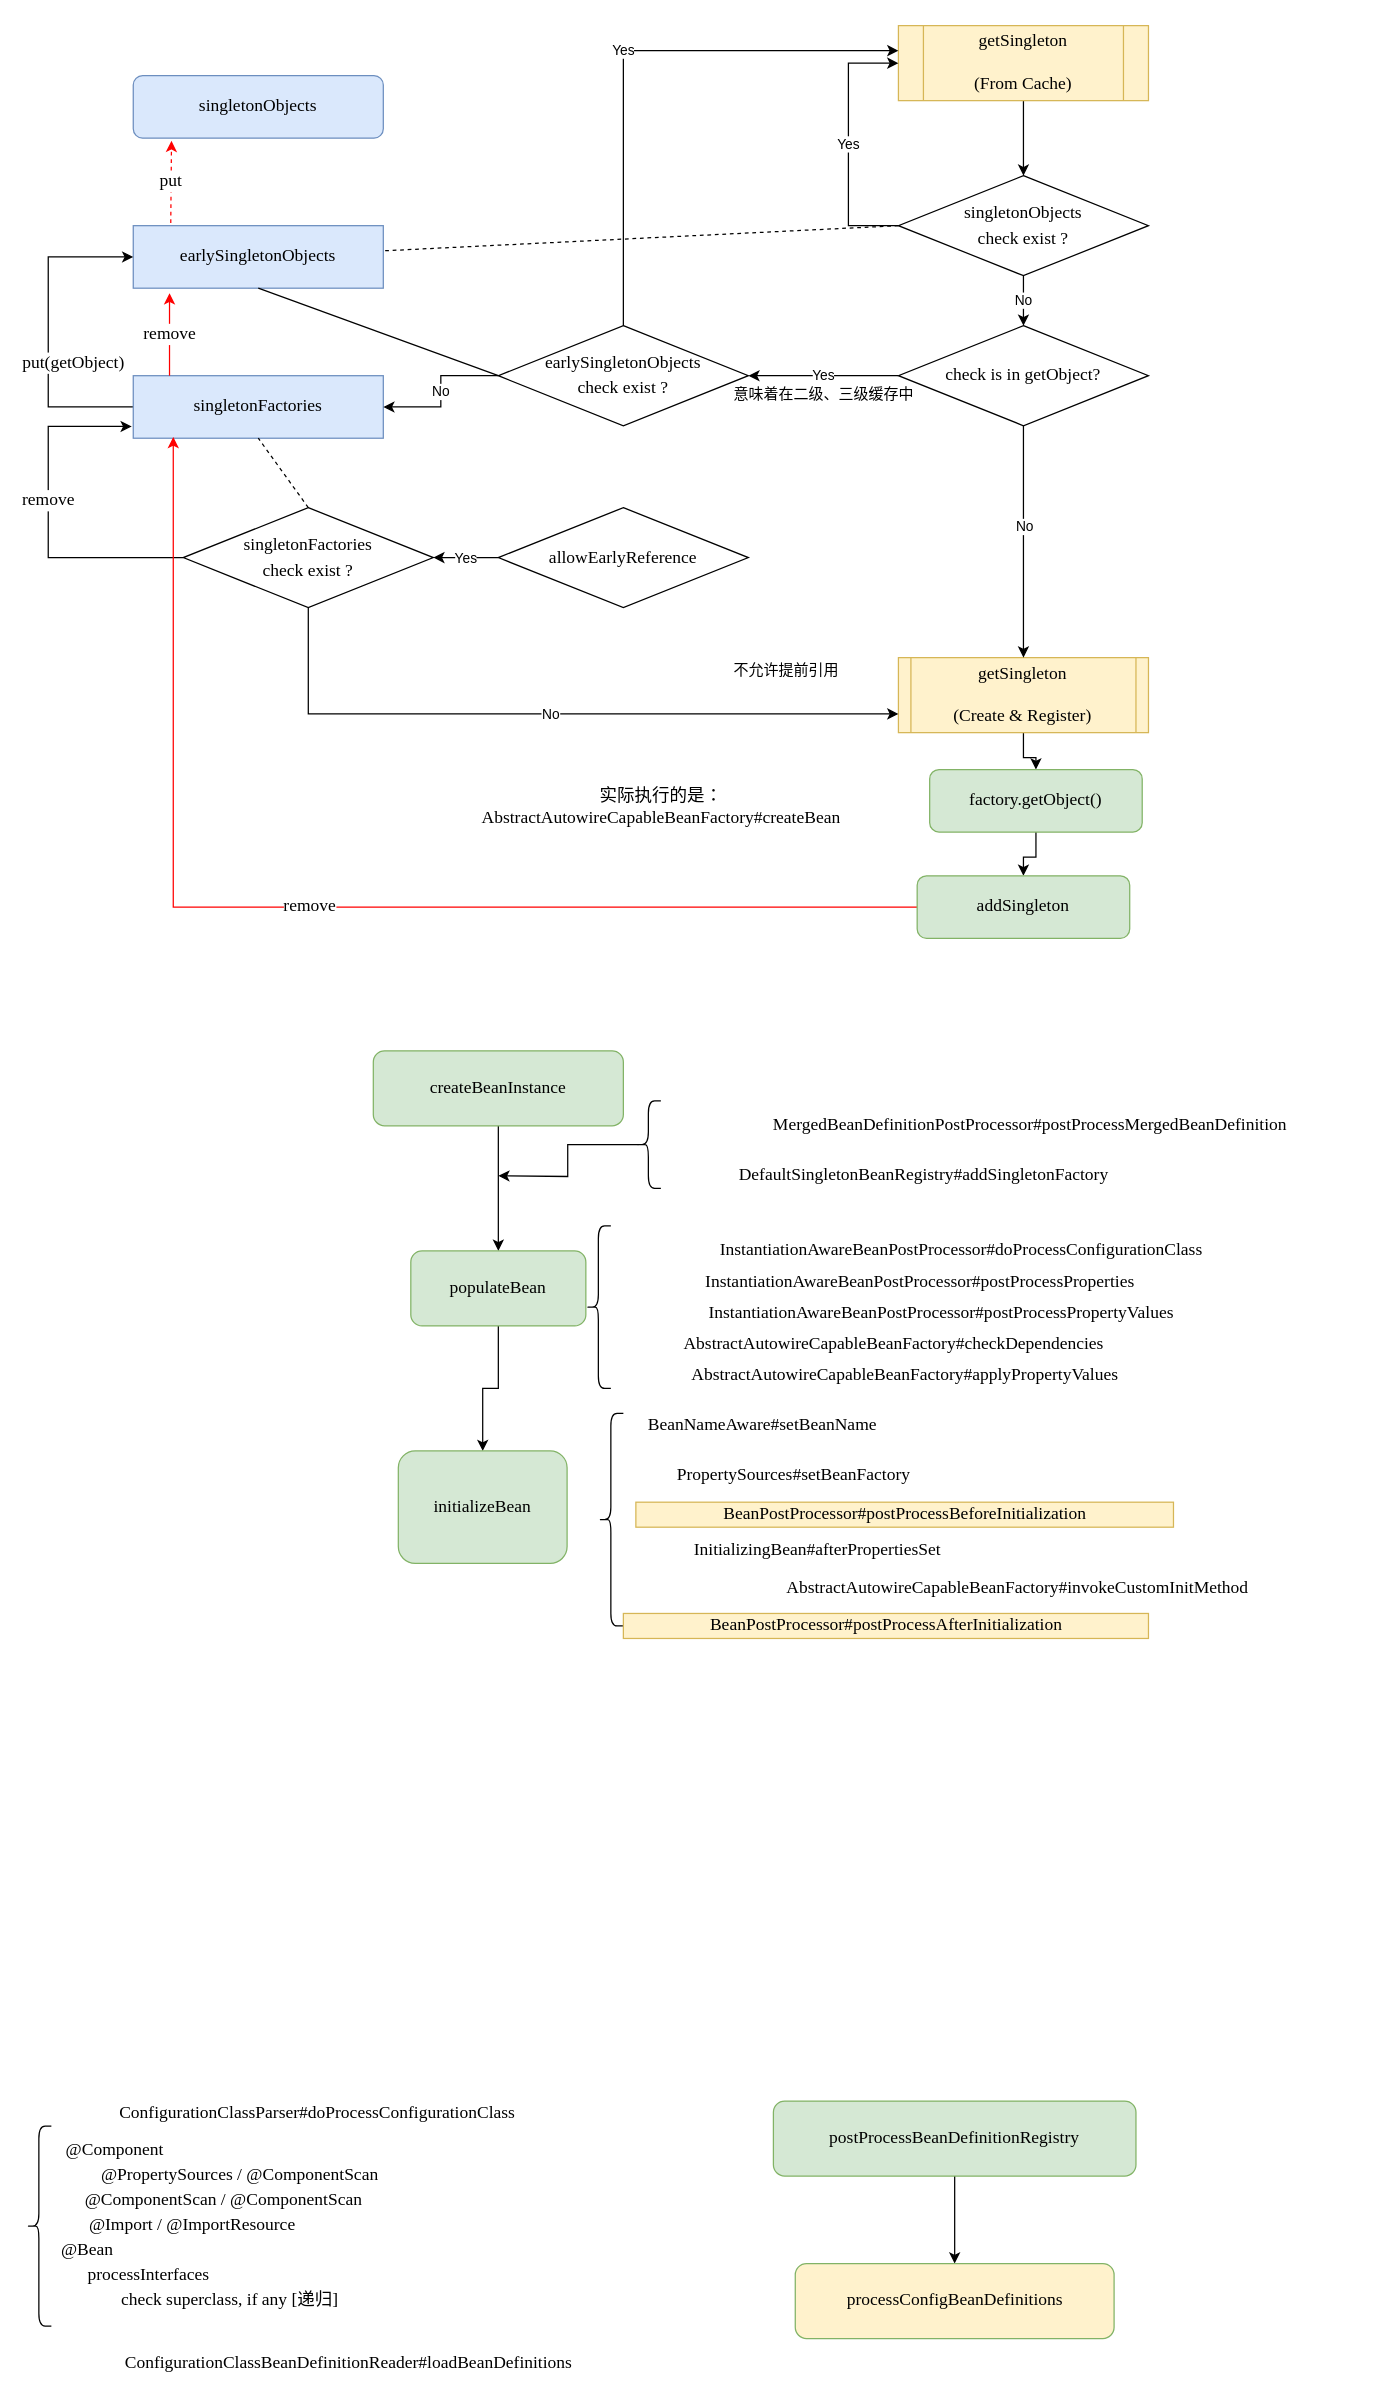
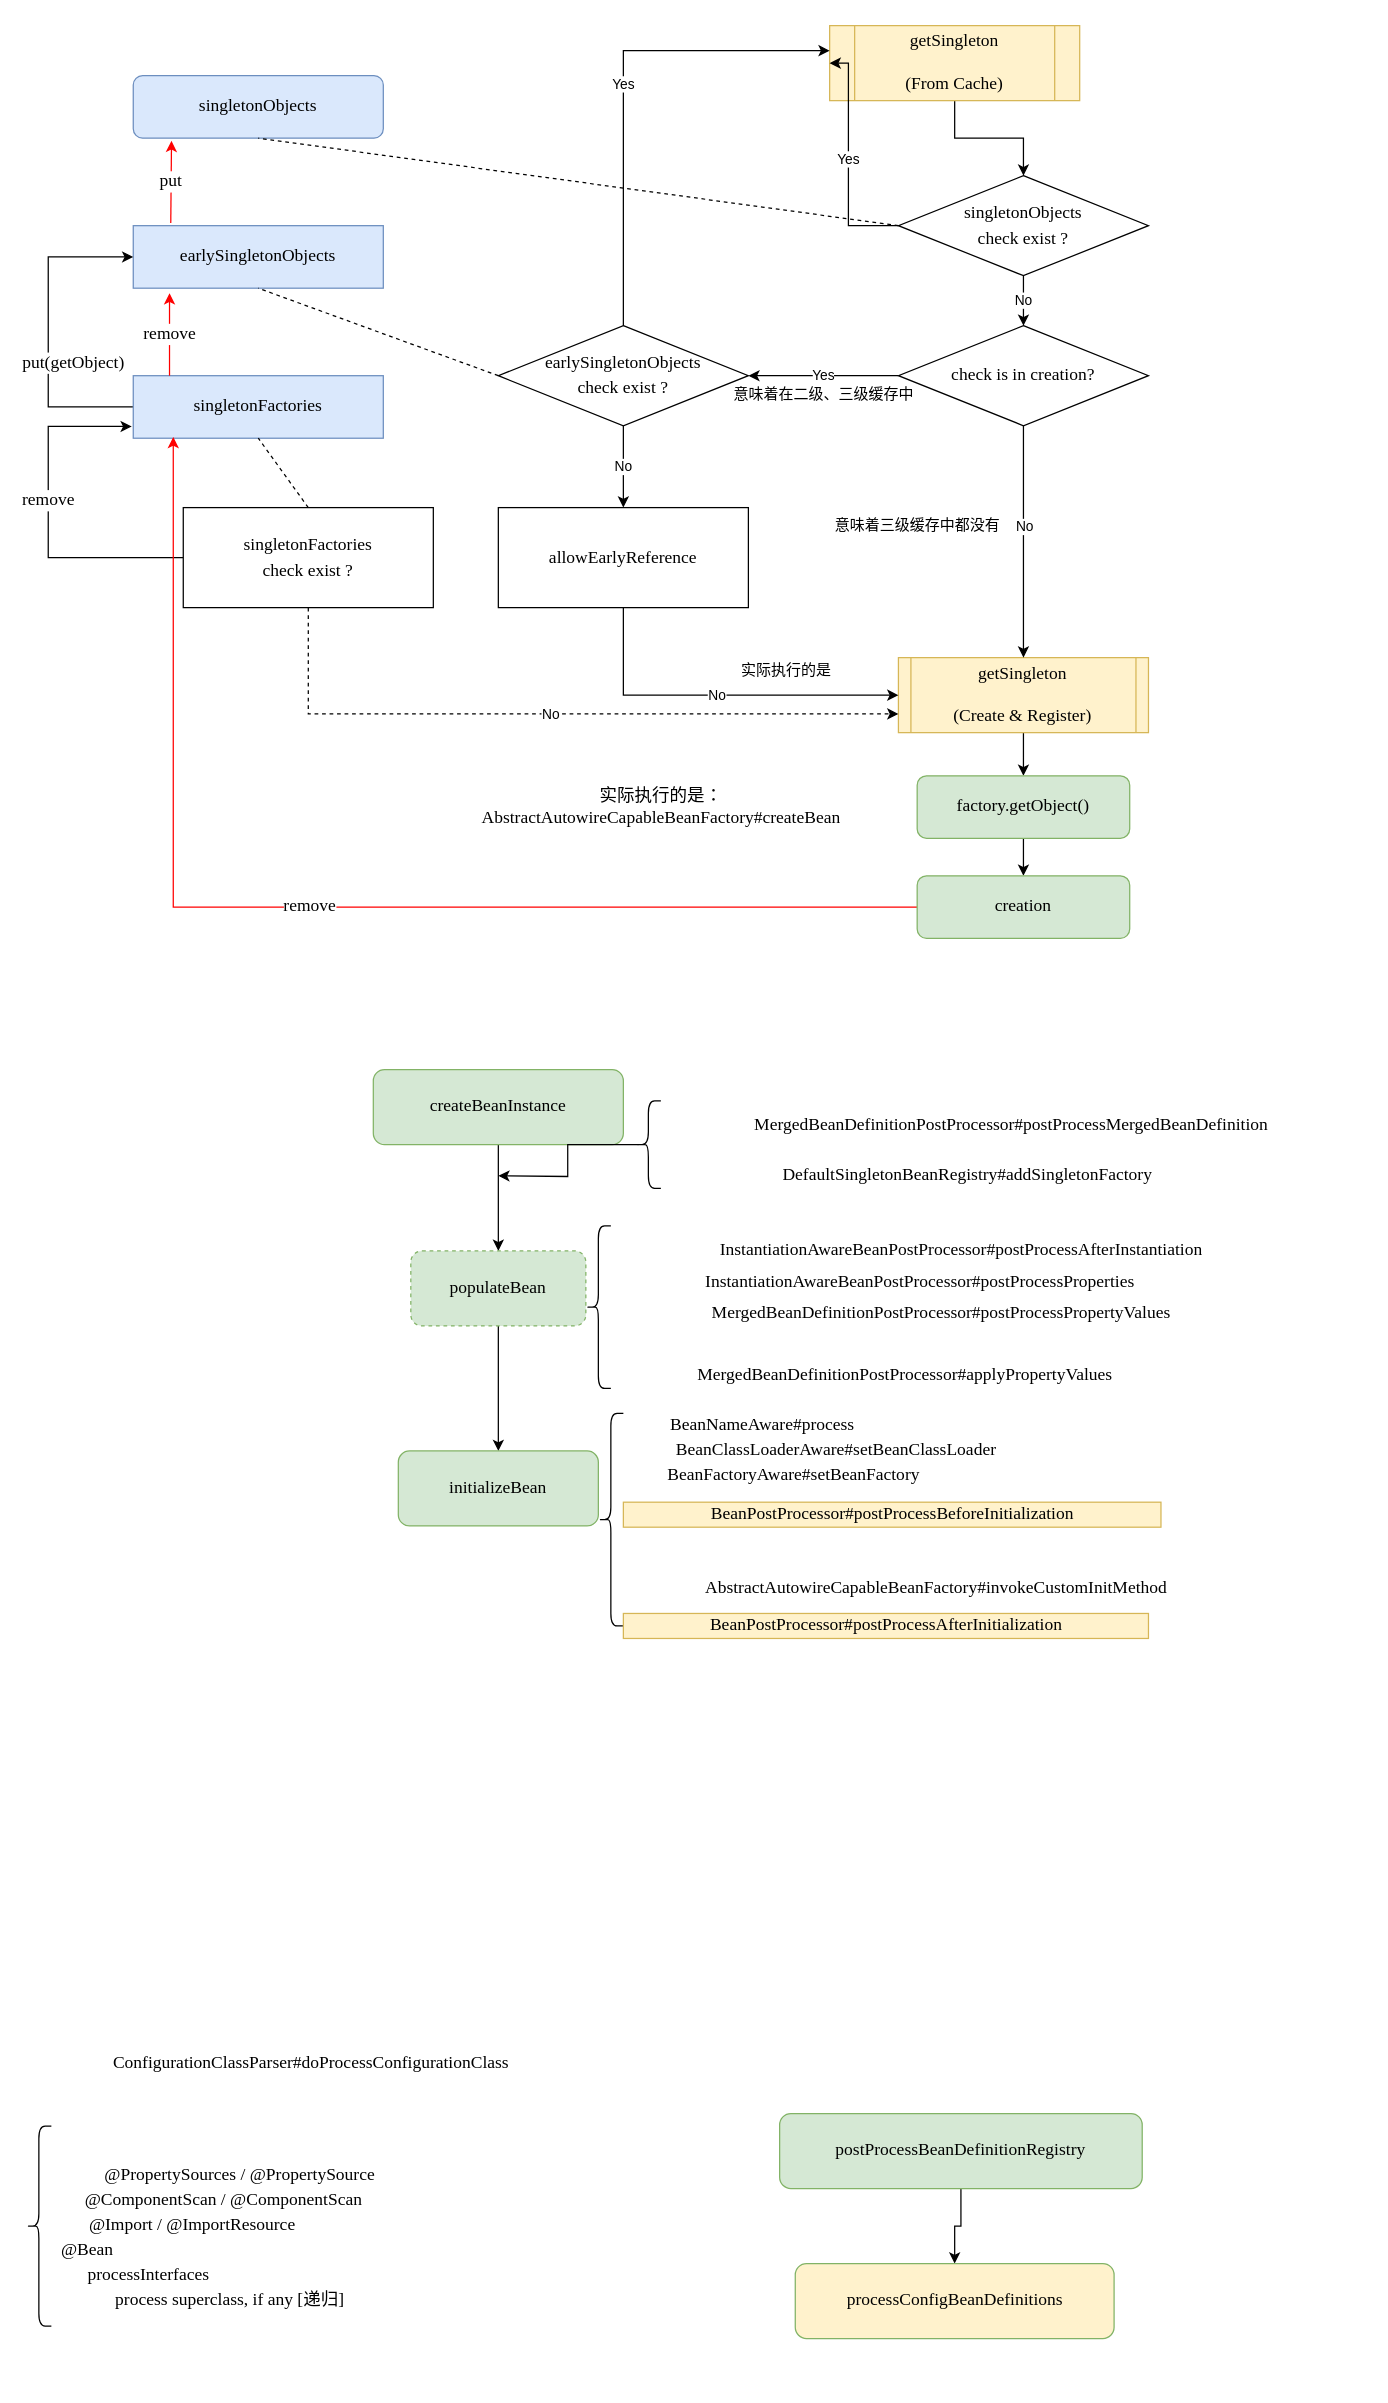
(1023, 63) -> (954, 63)
(171, 206) -> (171, 206)
(632, 239) -> (567, 180)
(374, 330) -> (374, 330)
(1023, 376) -> (1023, 376)
(441, 388) -> (623, 462)
none -> (917, 526)
(308, 558) -> (308, 558)
(470, 558) -> none
(623, 558) -> (623, 558)
(786, 671) -> (786, 671)
none -> (713, 695)
(371, 714) -> (371, 714)
(1036, 801) -> (1023, 807)
(1023, 907) -> (1023, 907)
(498, 1088) -> (498, 1107)
(1029, 1126) -> (1011, 1126)
(923, 1176) -> (967, 1176)
(961, 1251) -> (961, 1251)
(498, 1288) -> (498, 1288)
(941, 1313) -> (941, 1313)
(893, 1344) -> none
(905, 1376) -> (905, 1376)
(763, 1426) -> (763, 1426)
none -> (836, 1451)
(794, 1476) -> (794, 1476)
(483, 1507) -> (498, 1488)
(904, 1514) -> (892, 1514)
(817, 1551) -> none
(1017, 1588) -> (936, 1588)
(317, 2113) -> (311, 2063)
(954, 2138) -> (961, 2151)
(114, 2151) -> none
(240, 2176) -> (240, 2176)
(230, 2301) -> (230, 2301)
(348, 2363) -> none
